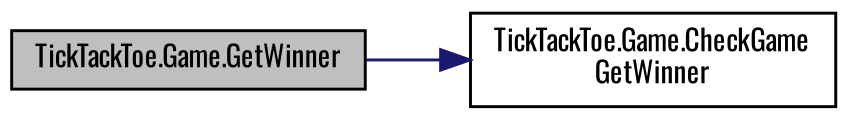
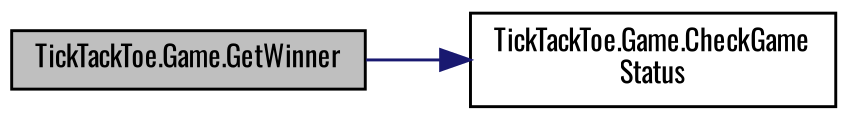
(653, 60) -> (653, 60)
